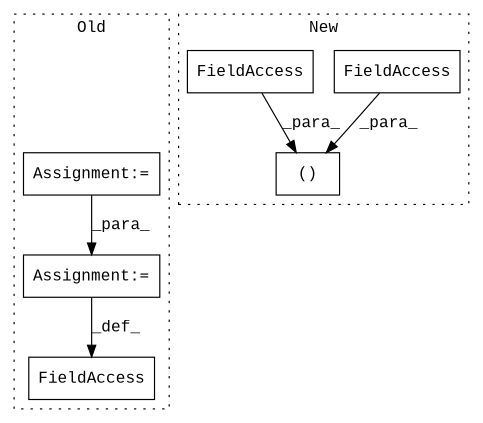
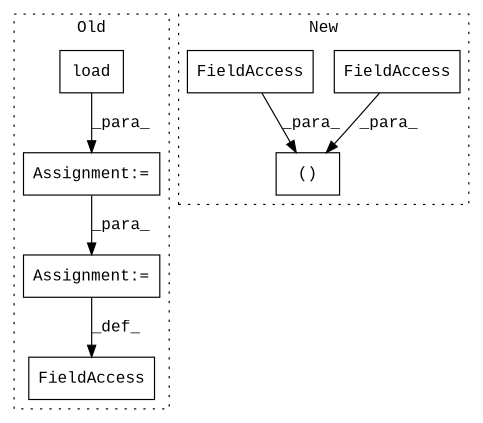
none -> (92, 72)
